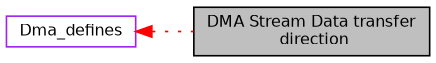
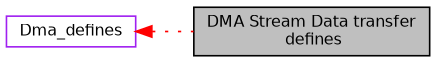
(312, 31) -> (312, 31)
